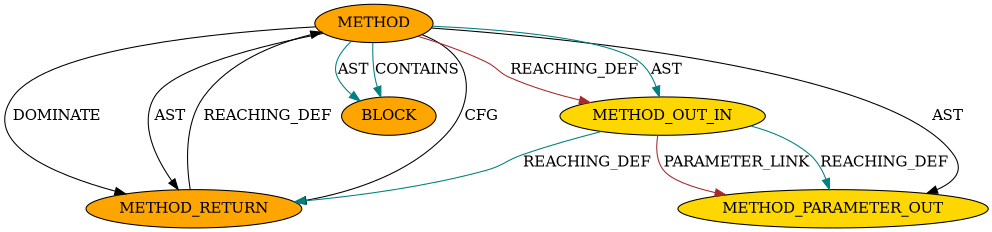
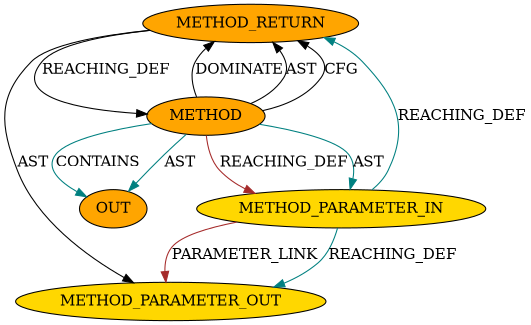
(725, 64) -> (6, 128)
(389, 116) -> (113, 209)
(663, 116) -> (341, 209)
